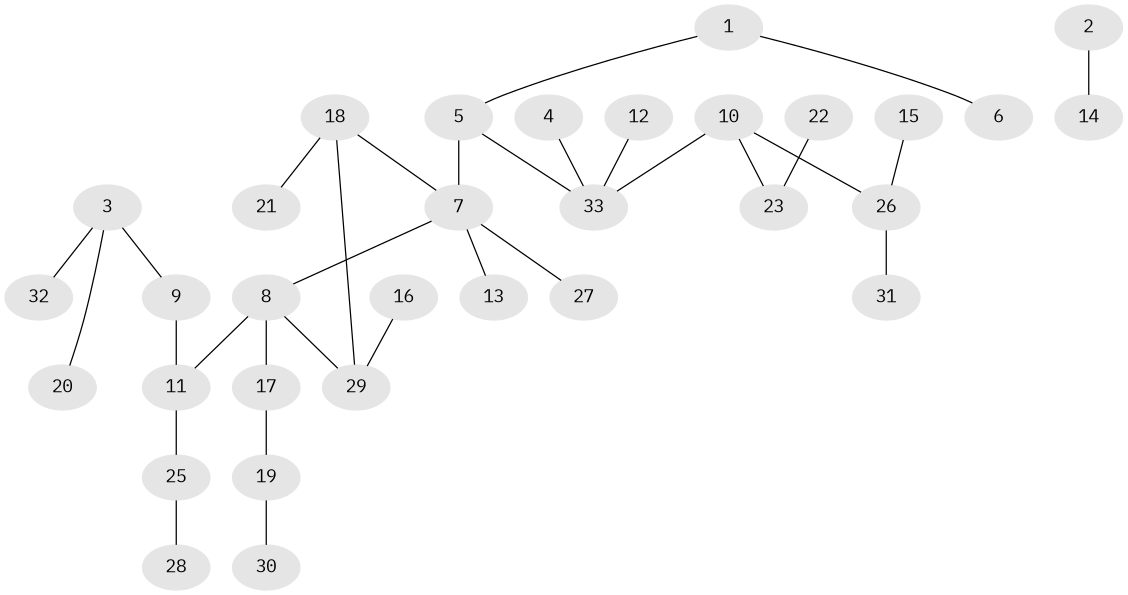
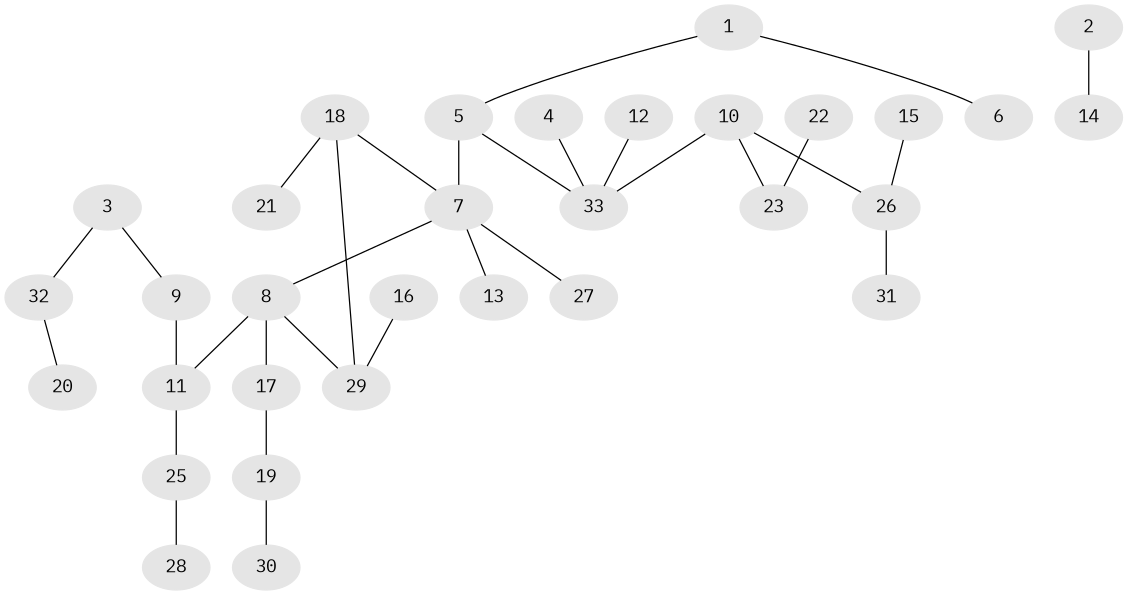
(89, 299) -> (51, 343)
